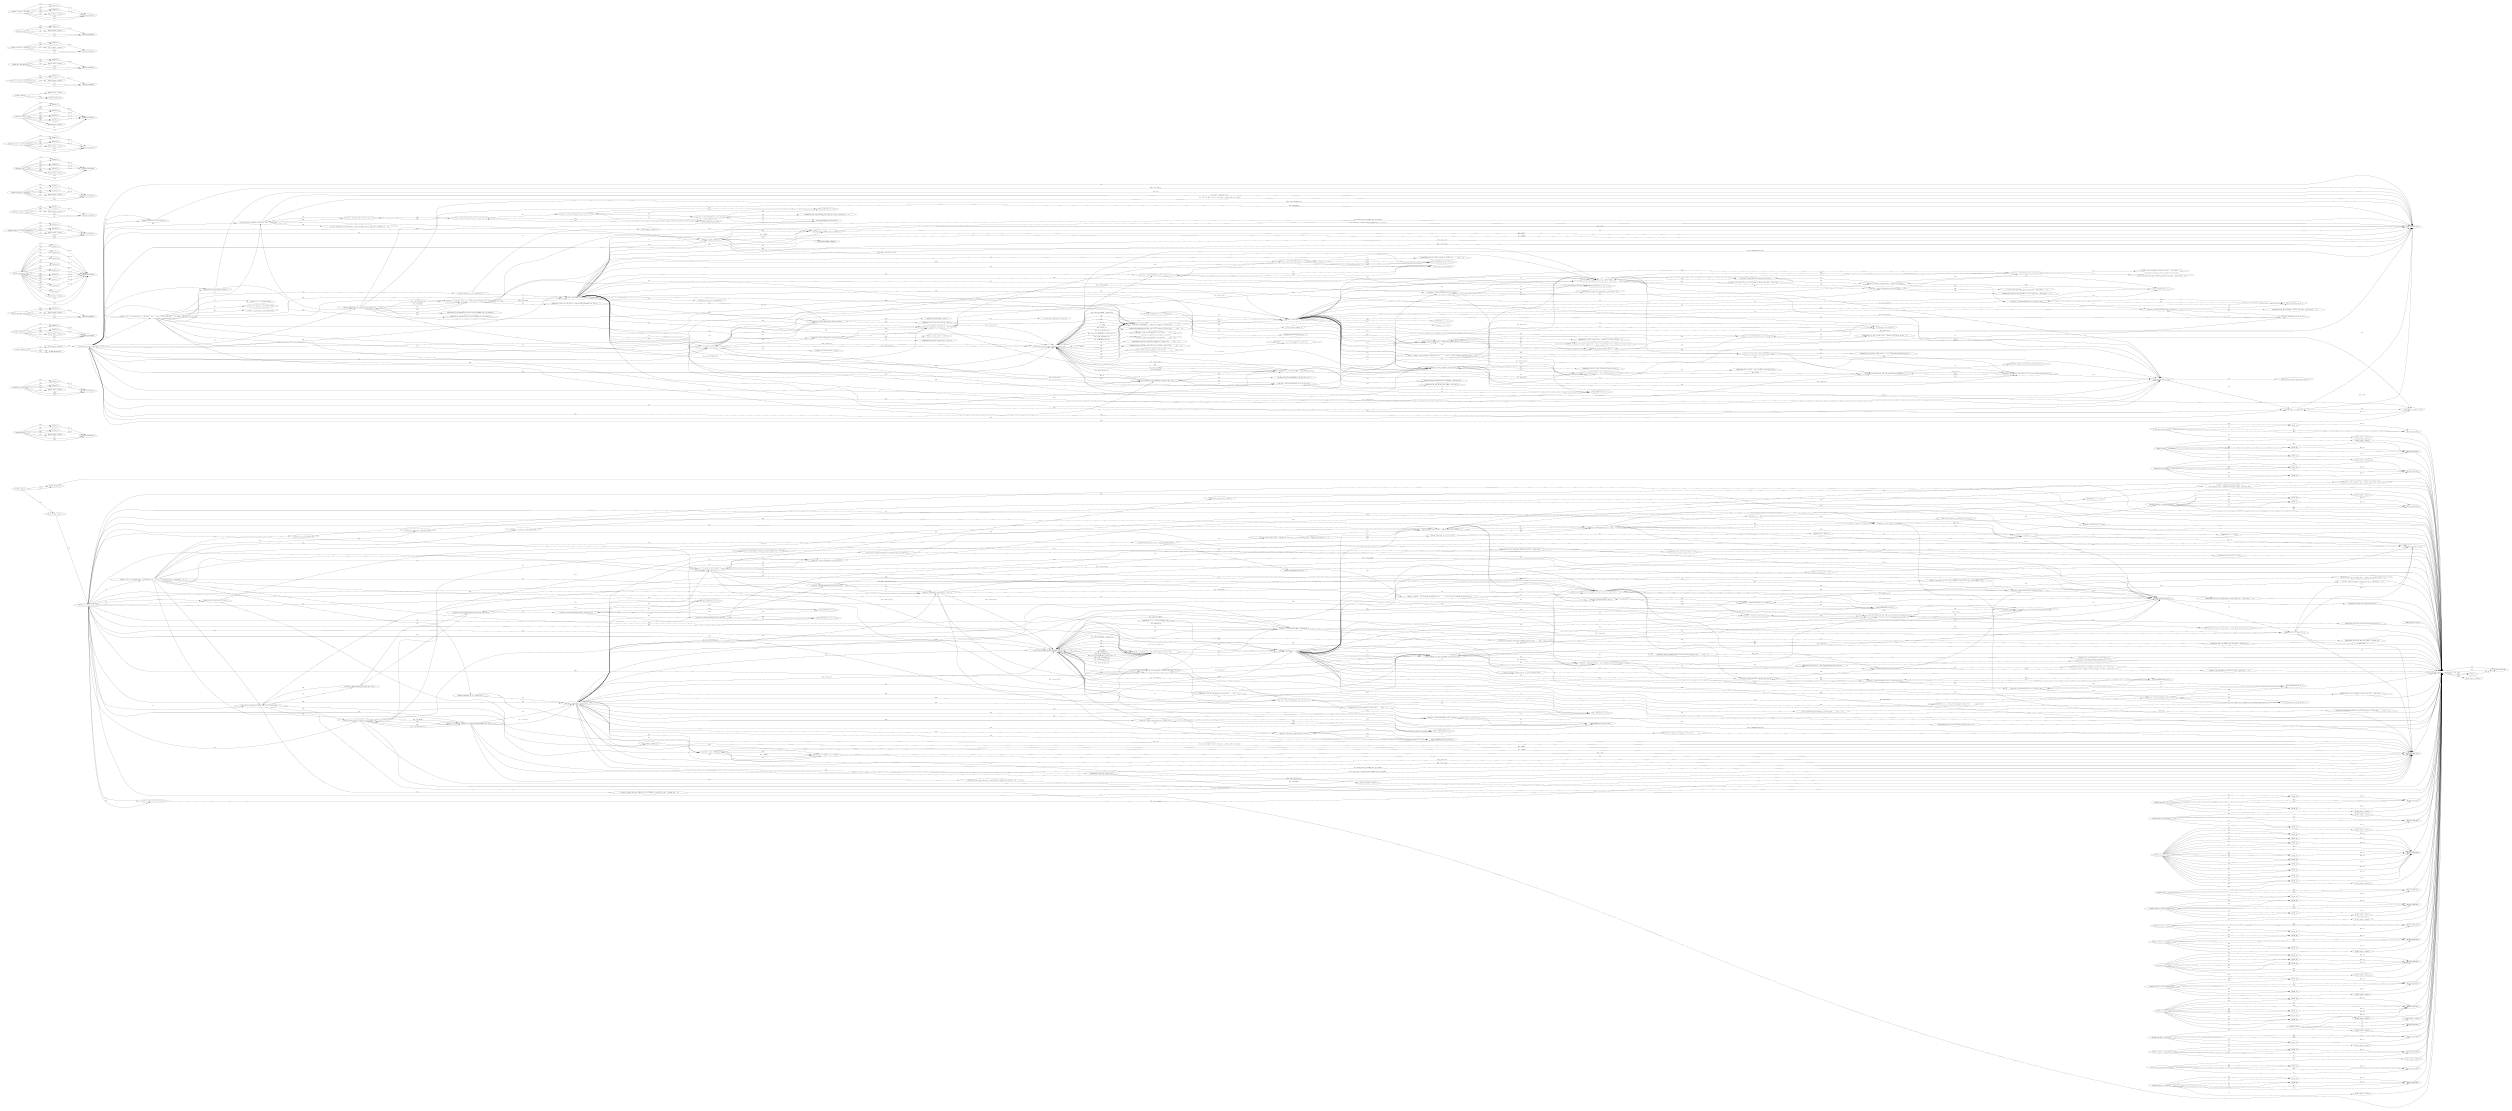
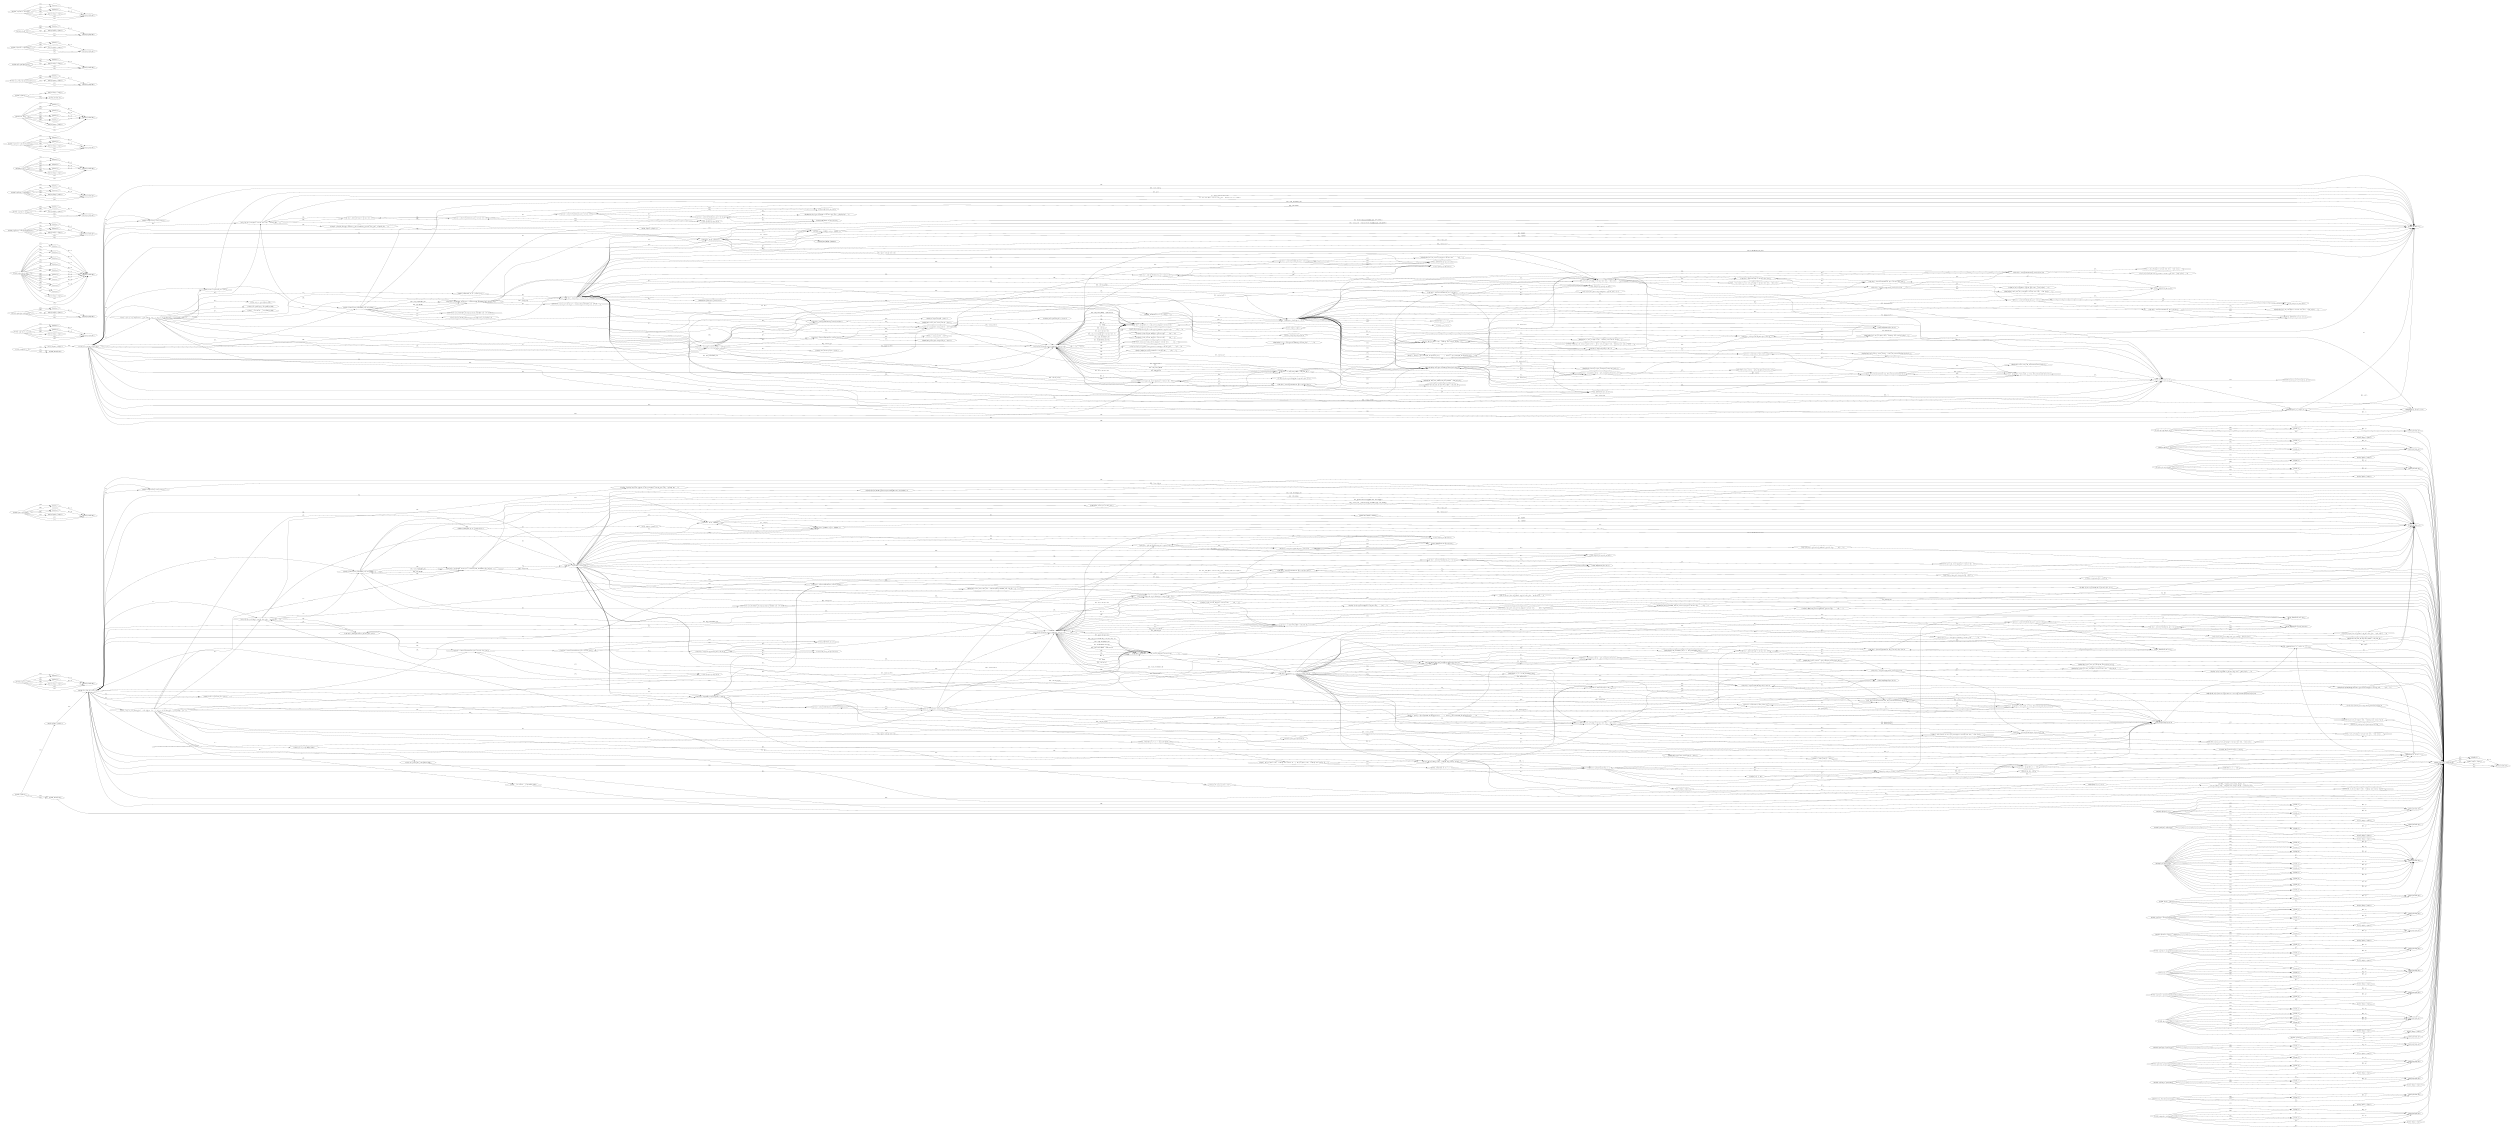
(2025, 519) -> (1956, 777)
(1194, 640) -> (1408, 675)
